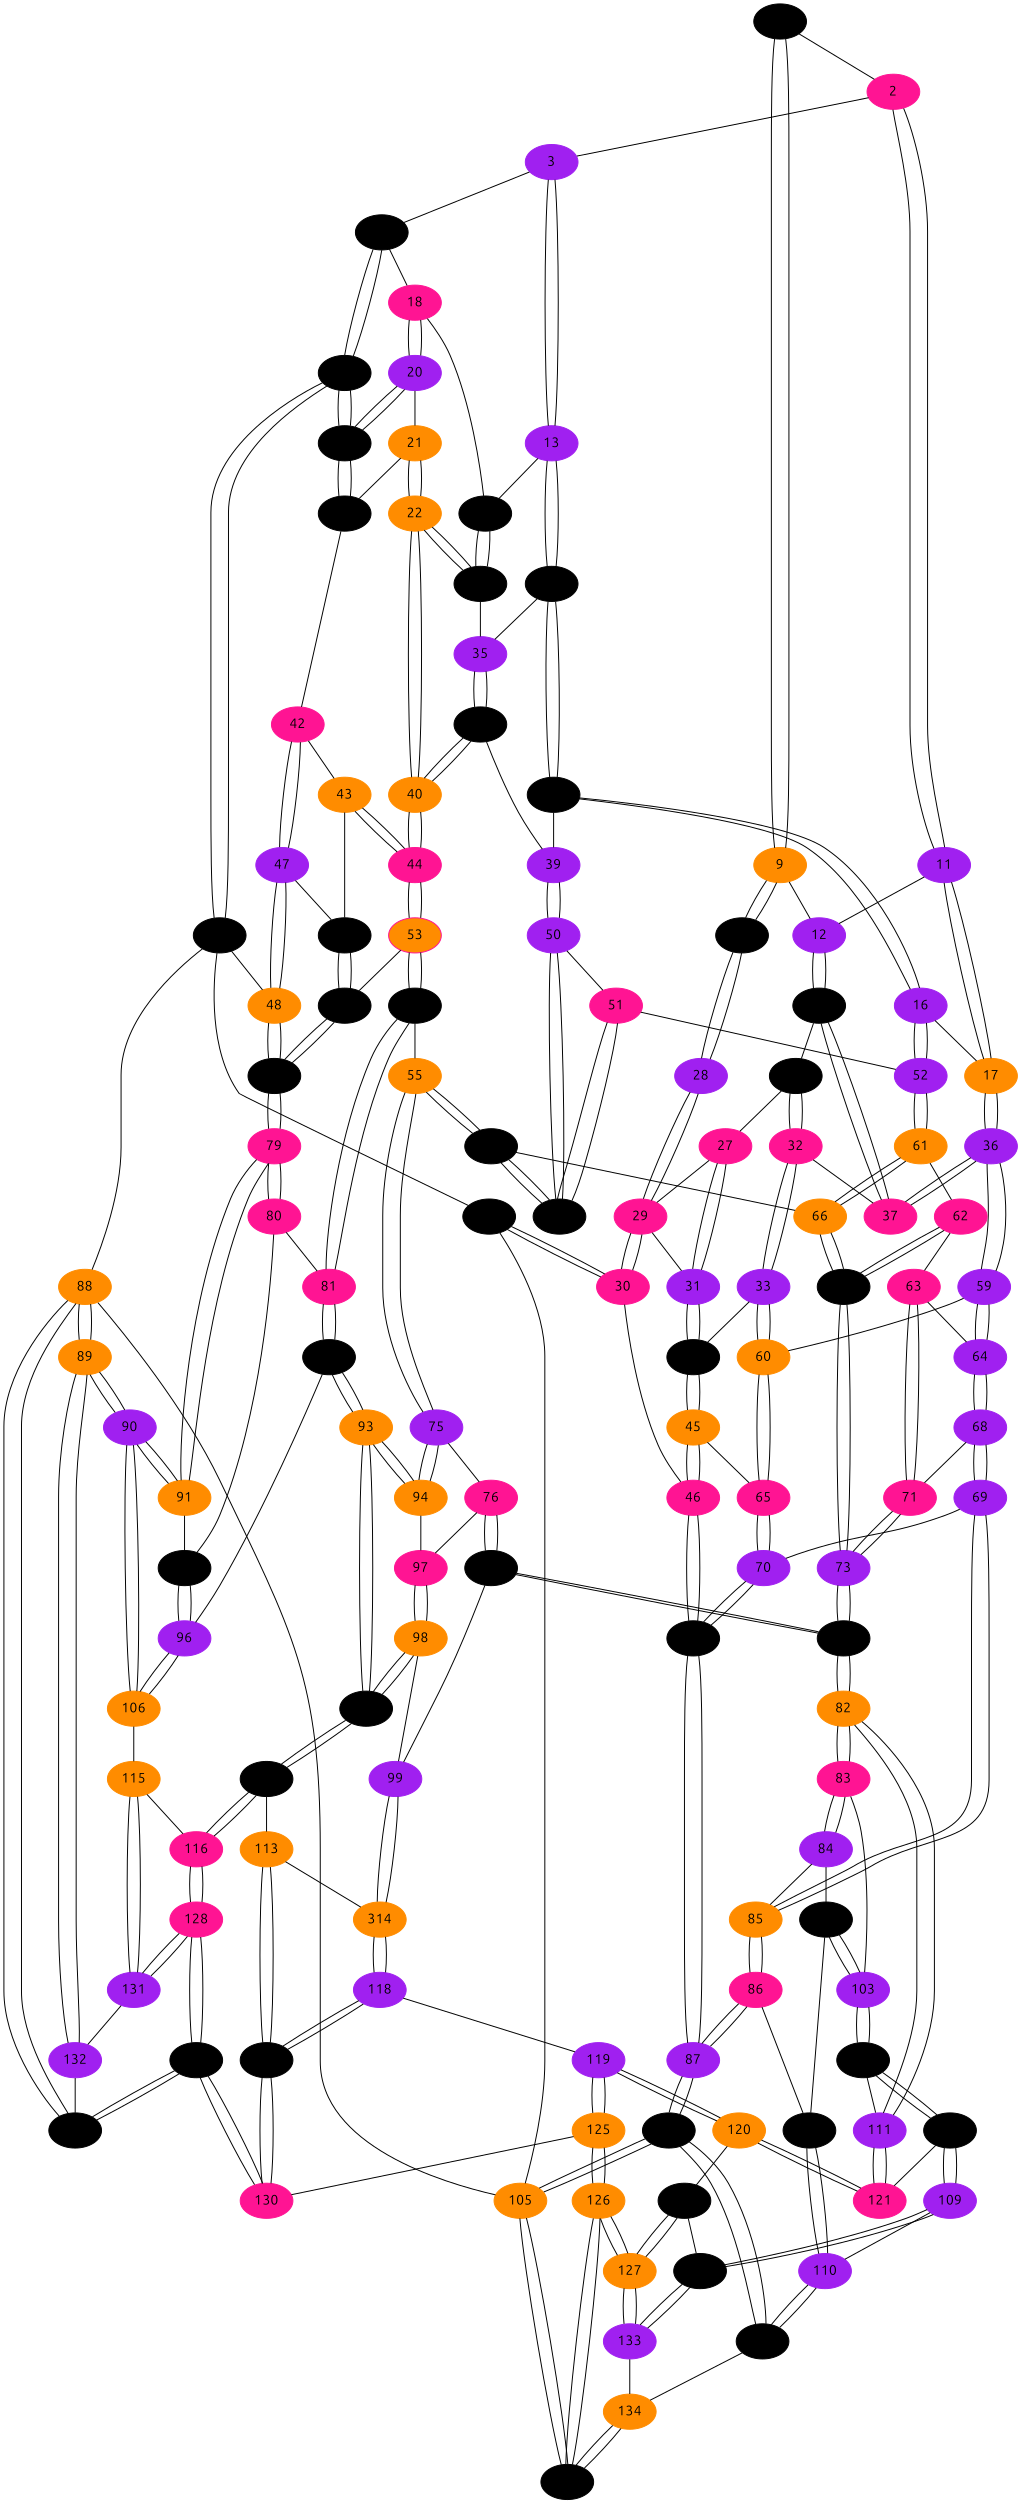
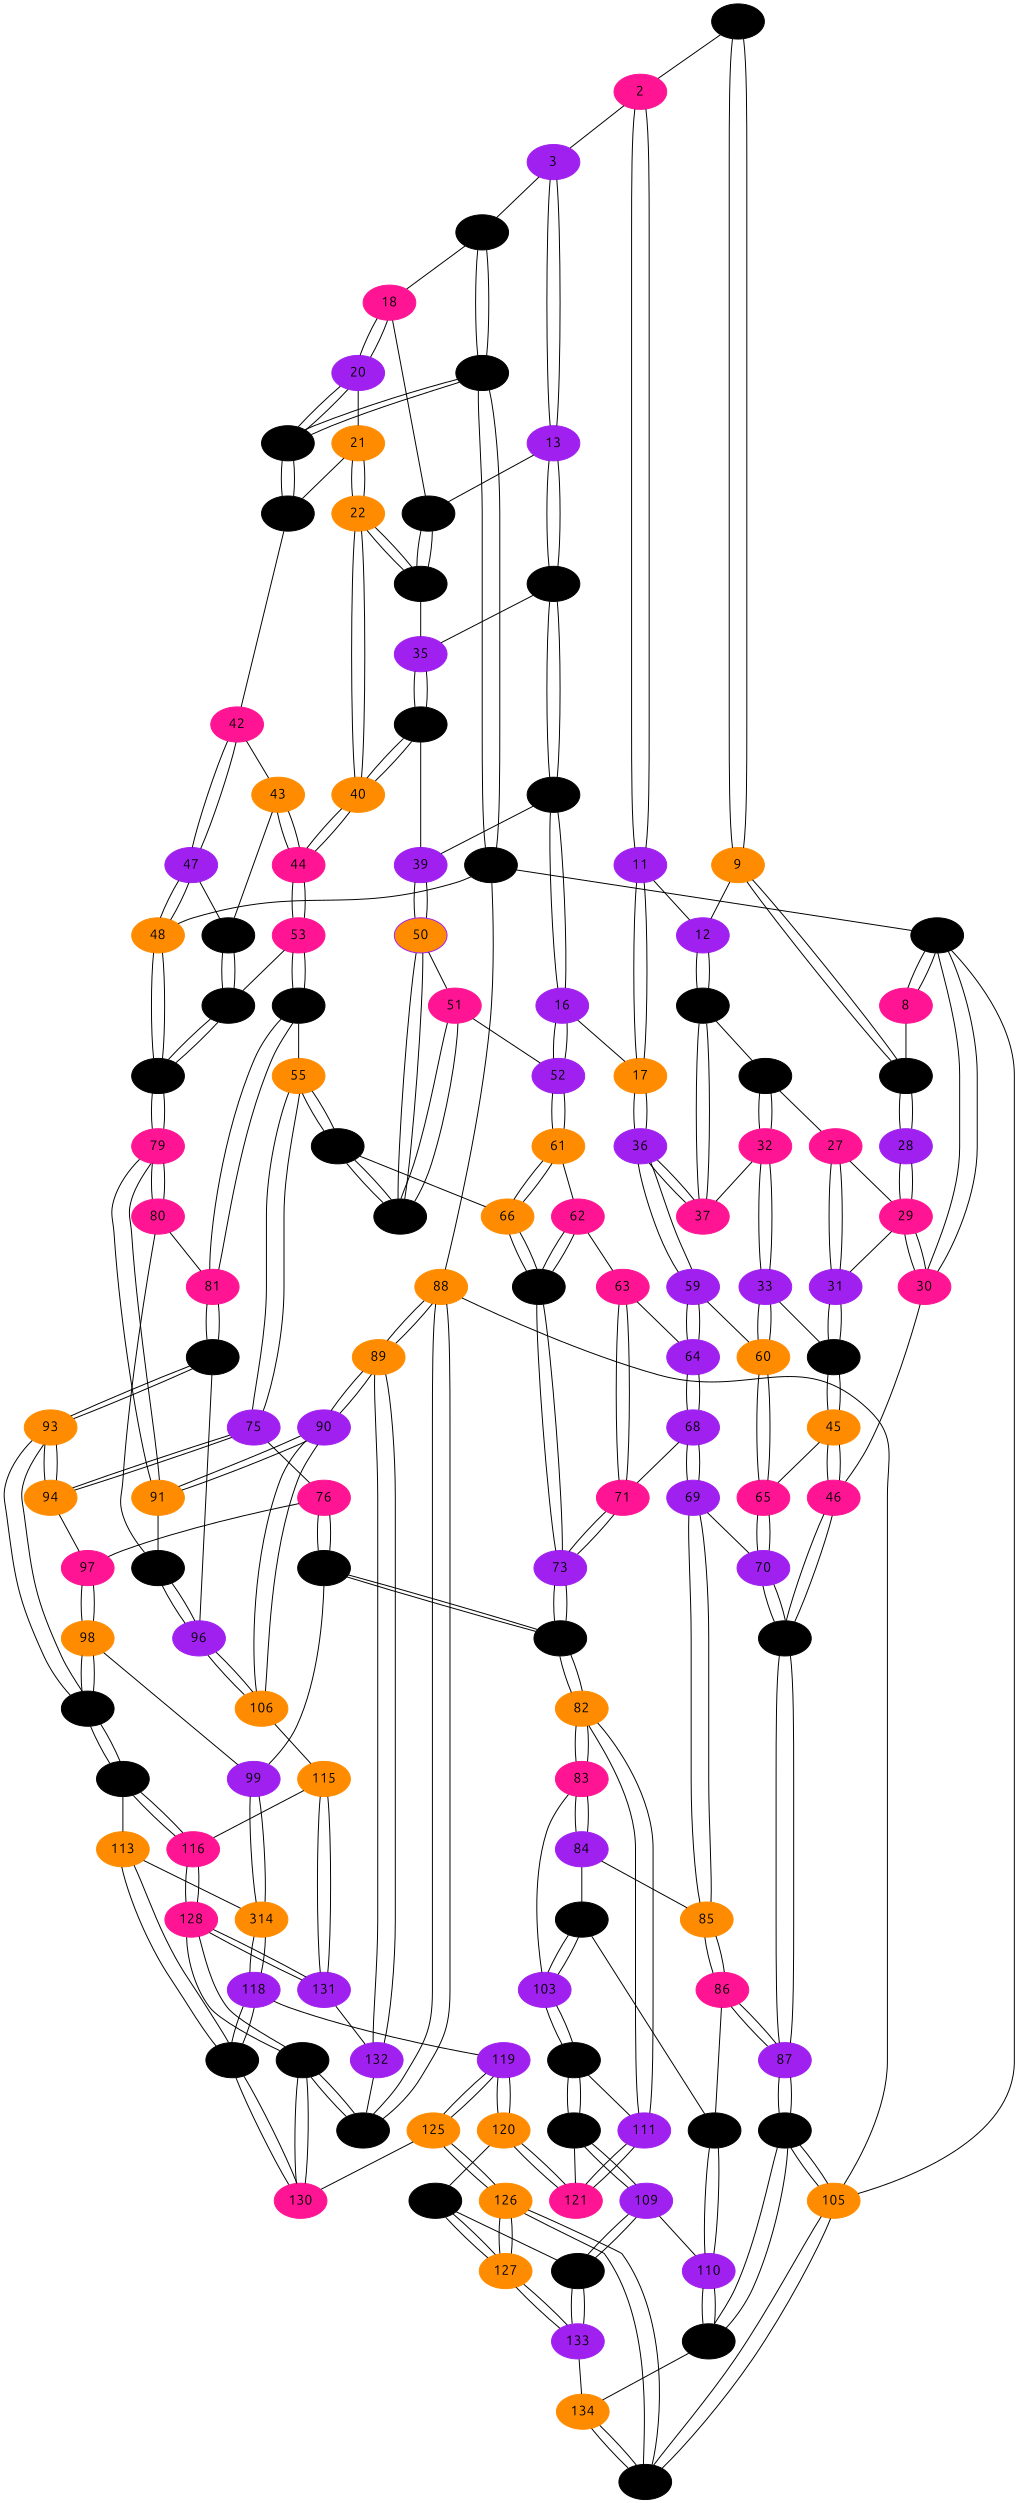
(415, 935) -> (299, 935)
(554, 935) -> (421, 935)
none -> (906, 1006)
